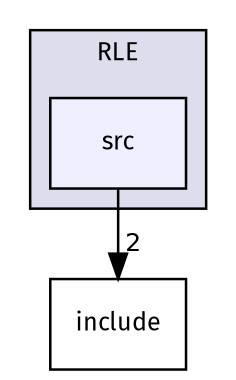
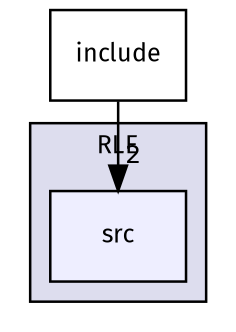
(118, 225) -> (118, 138)
